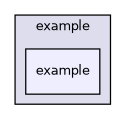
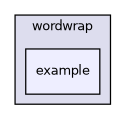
(63, 27) -> (63, 27)
